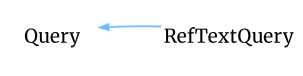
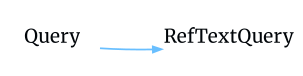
(135, 26) -> (126, 49)
